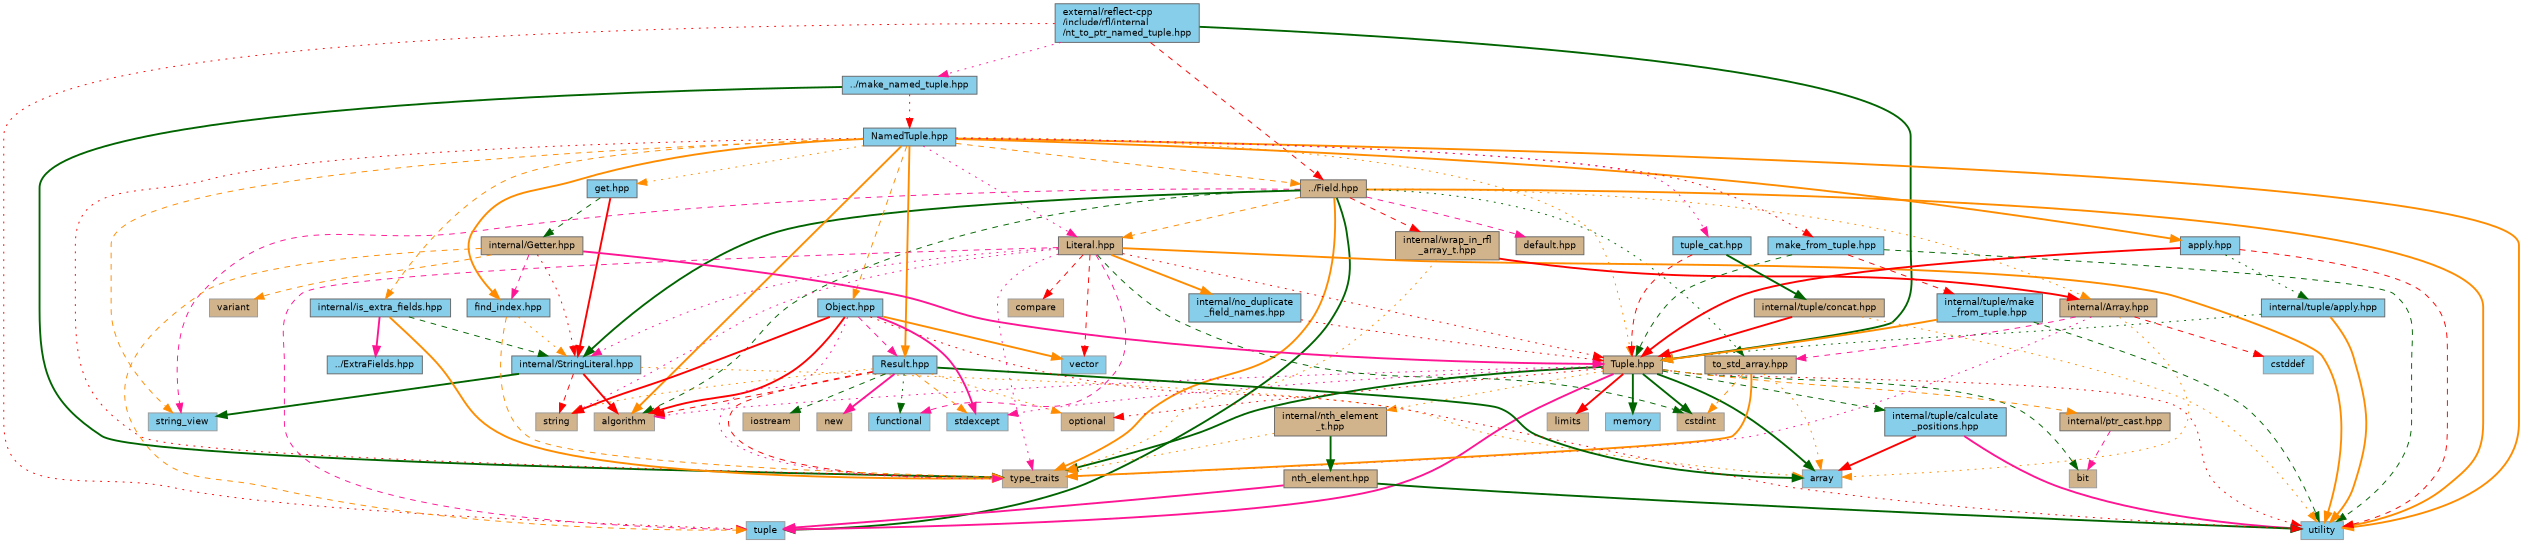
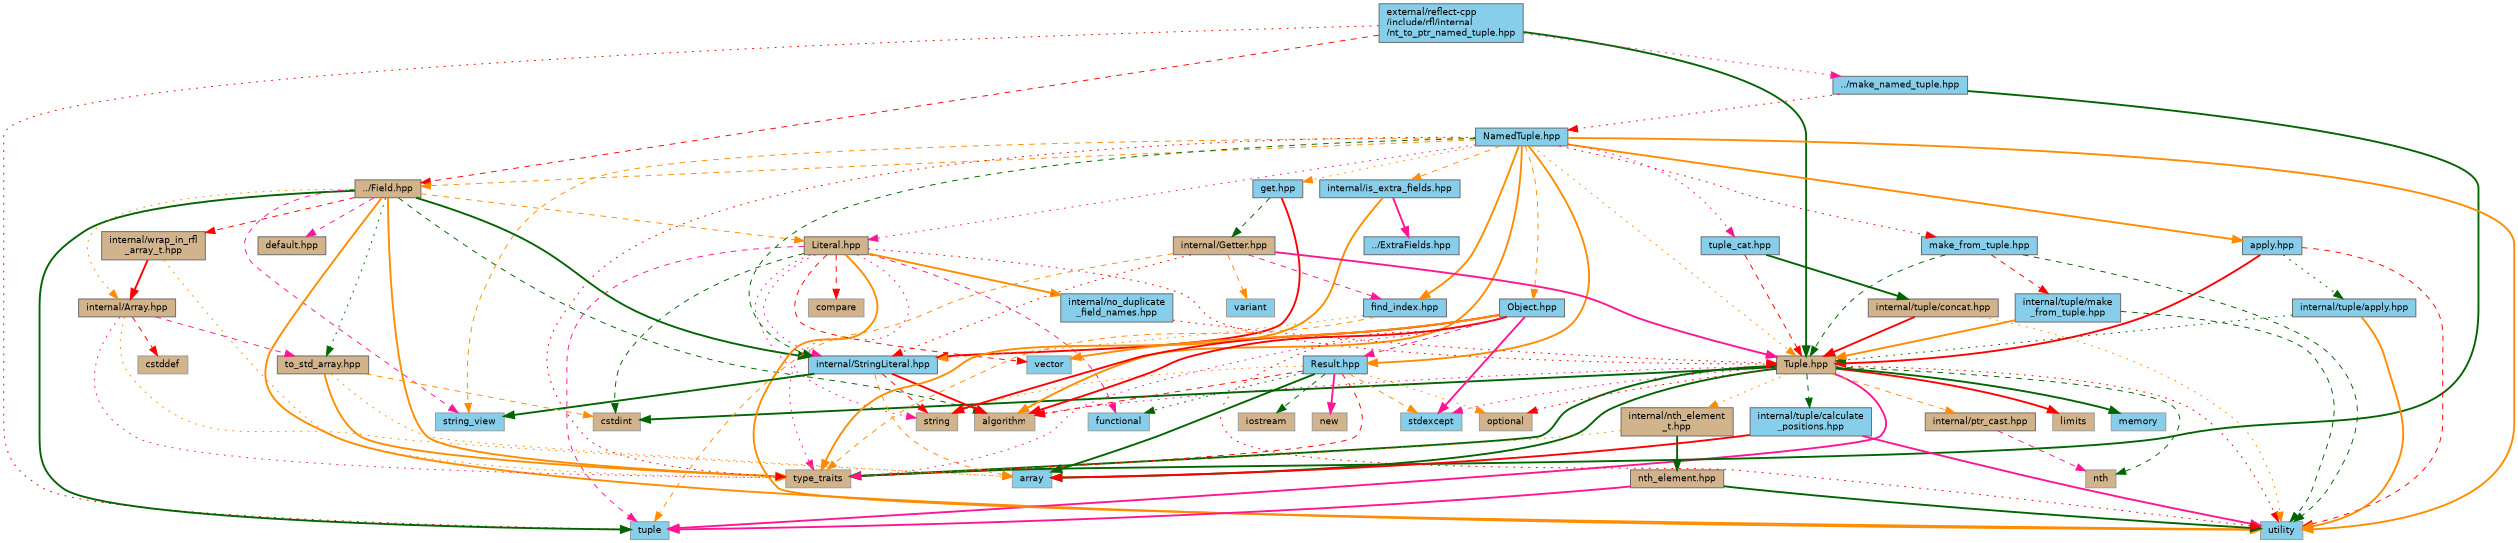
(234, 308) -> (1251, 308)
(474, 335) -> (1048, 167)
(2288, 365) -> (163, 365)
(1047, 381) -> (921, 446)
(2083, 479) -> (2101, 479)
